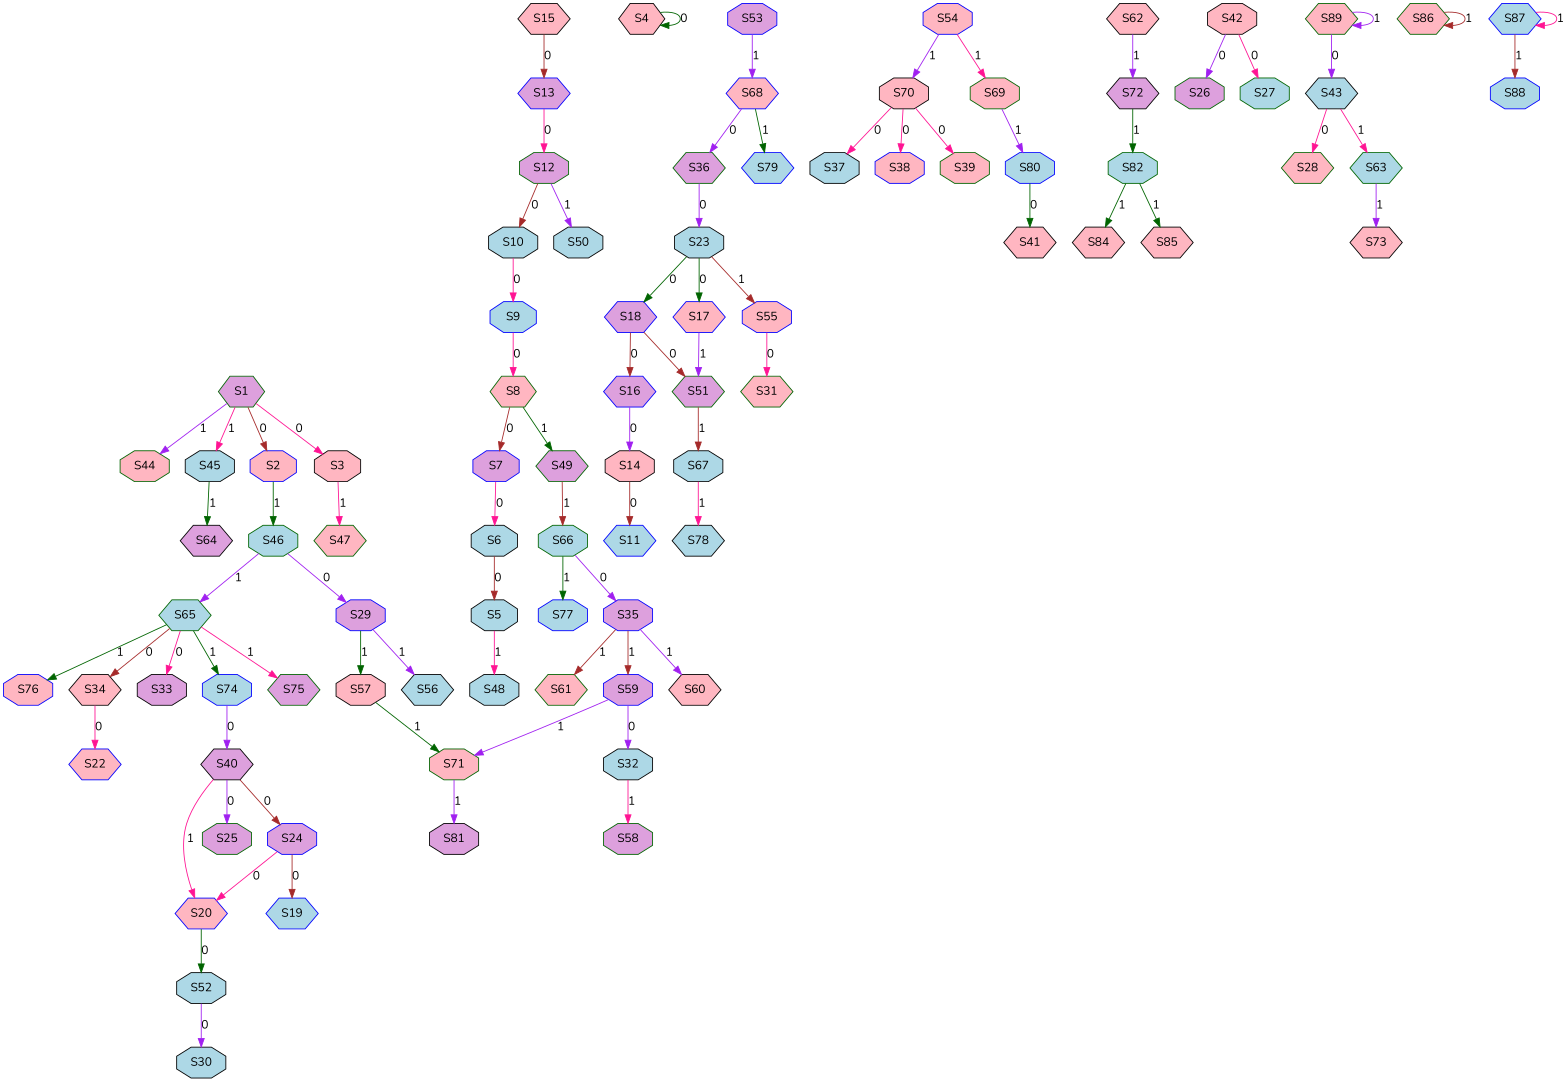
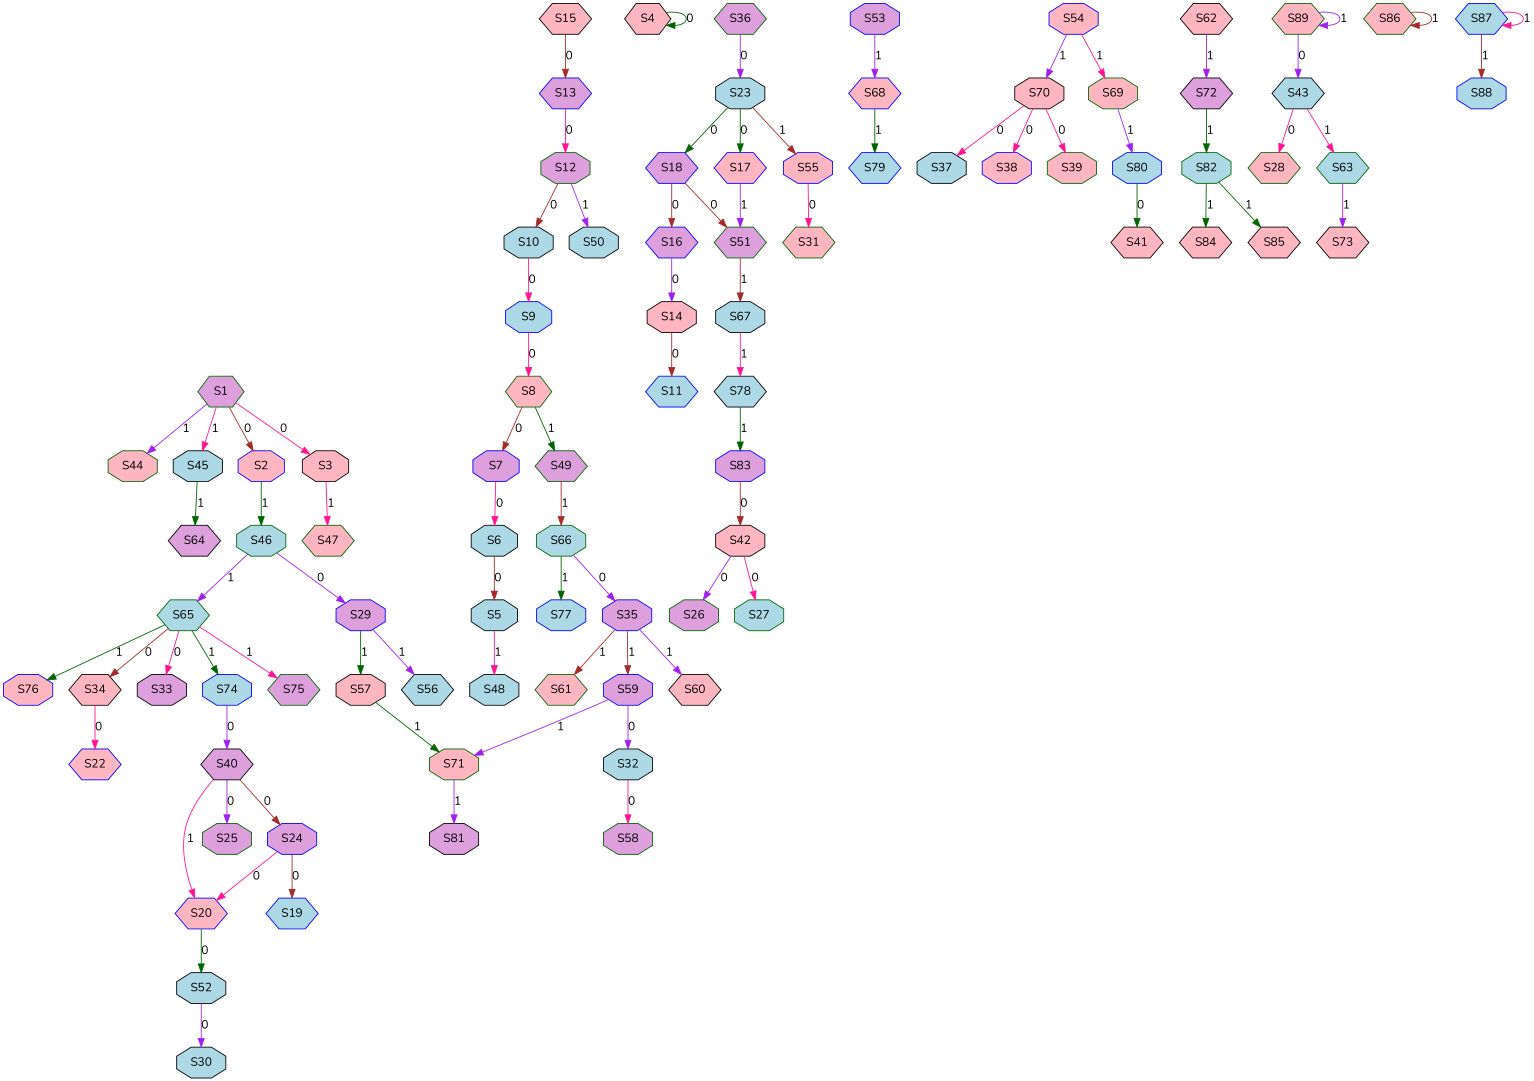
(728, 127) -> none
none -> (740, 466)
(632, 802) -> (632, 802)
